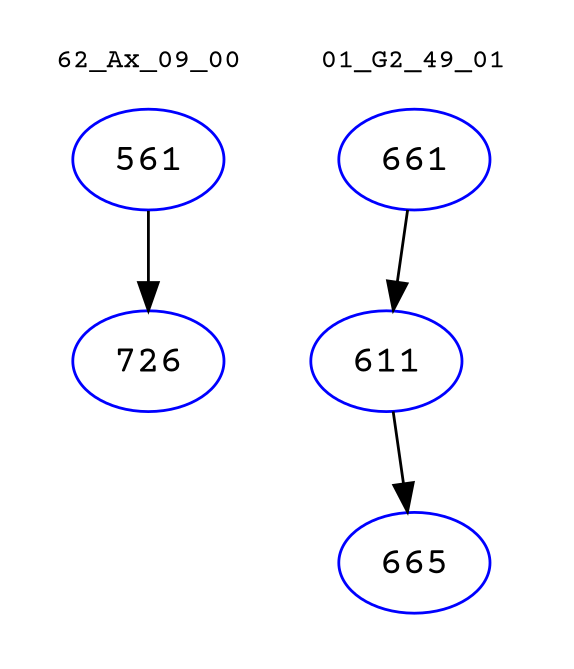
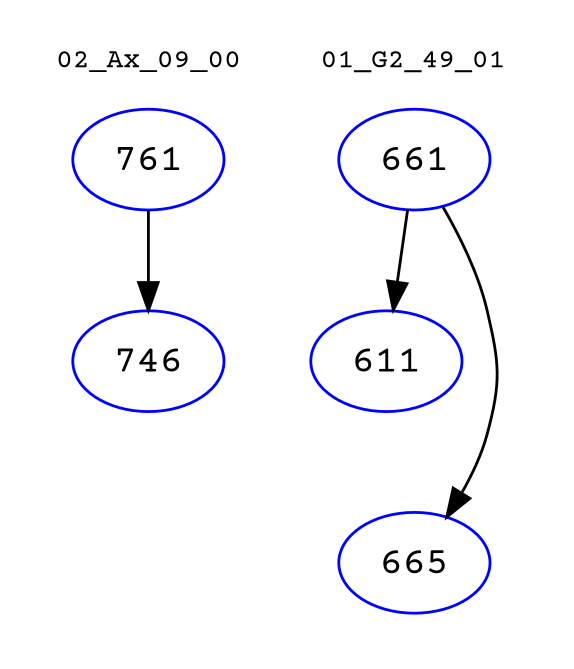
(150, 60) -> (150, 60)
(148, 160) -> (148, 160)
(148, 361) -> (148, 361)
(398, 447) -> (495, 348)
